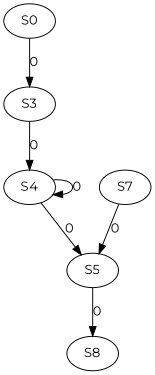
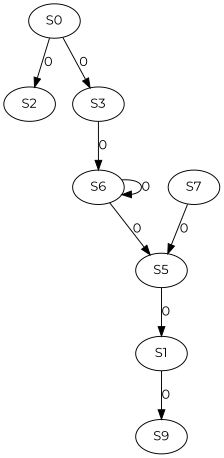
none -> (30, 104)
(30, 187) -> (98, 187)
(93, 354) -> (161, 354)
none -> (161, 437)
